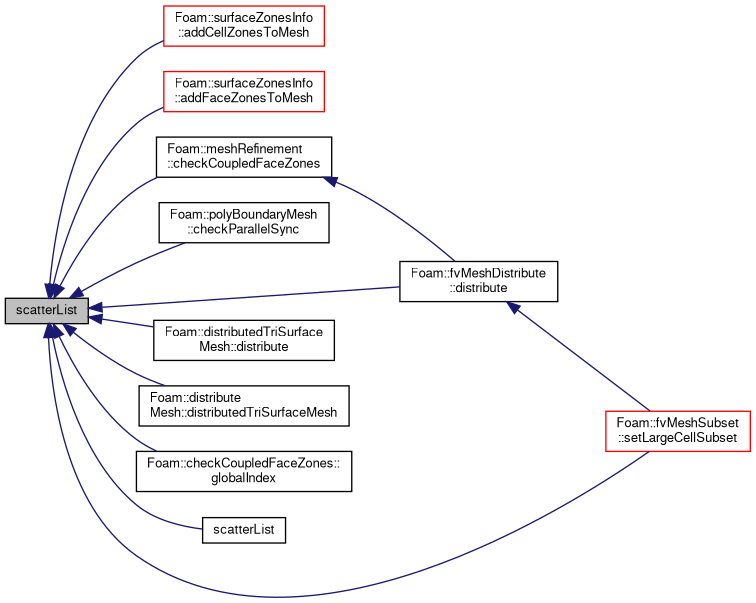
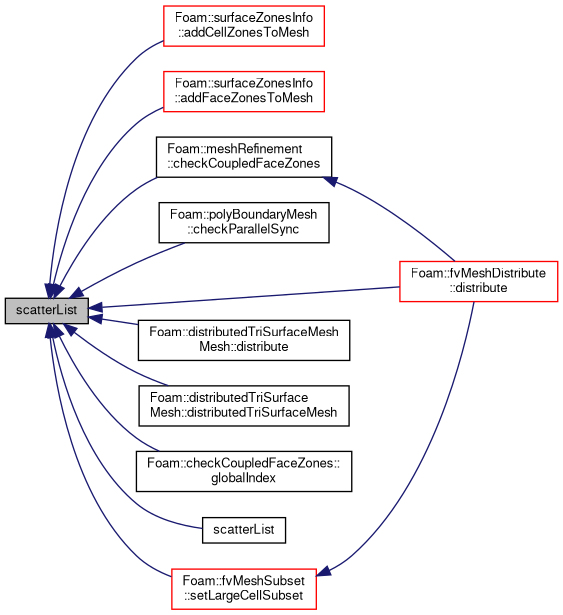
(479, 282) -> (479, 282)
(244, 340) -> (244, 340)
(584, 360) -> (426, 451)
(244, 406) -> (244, 406)
